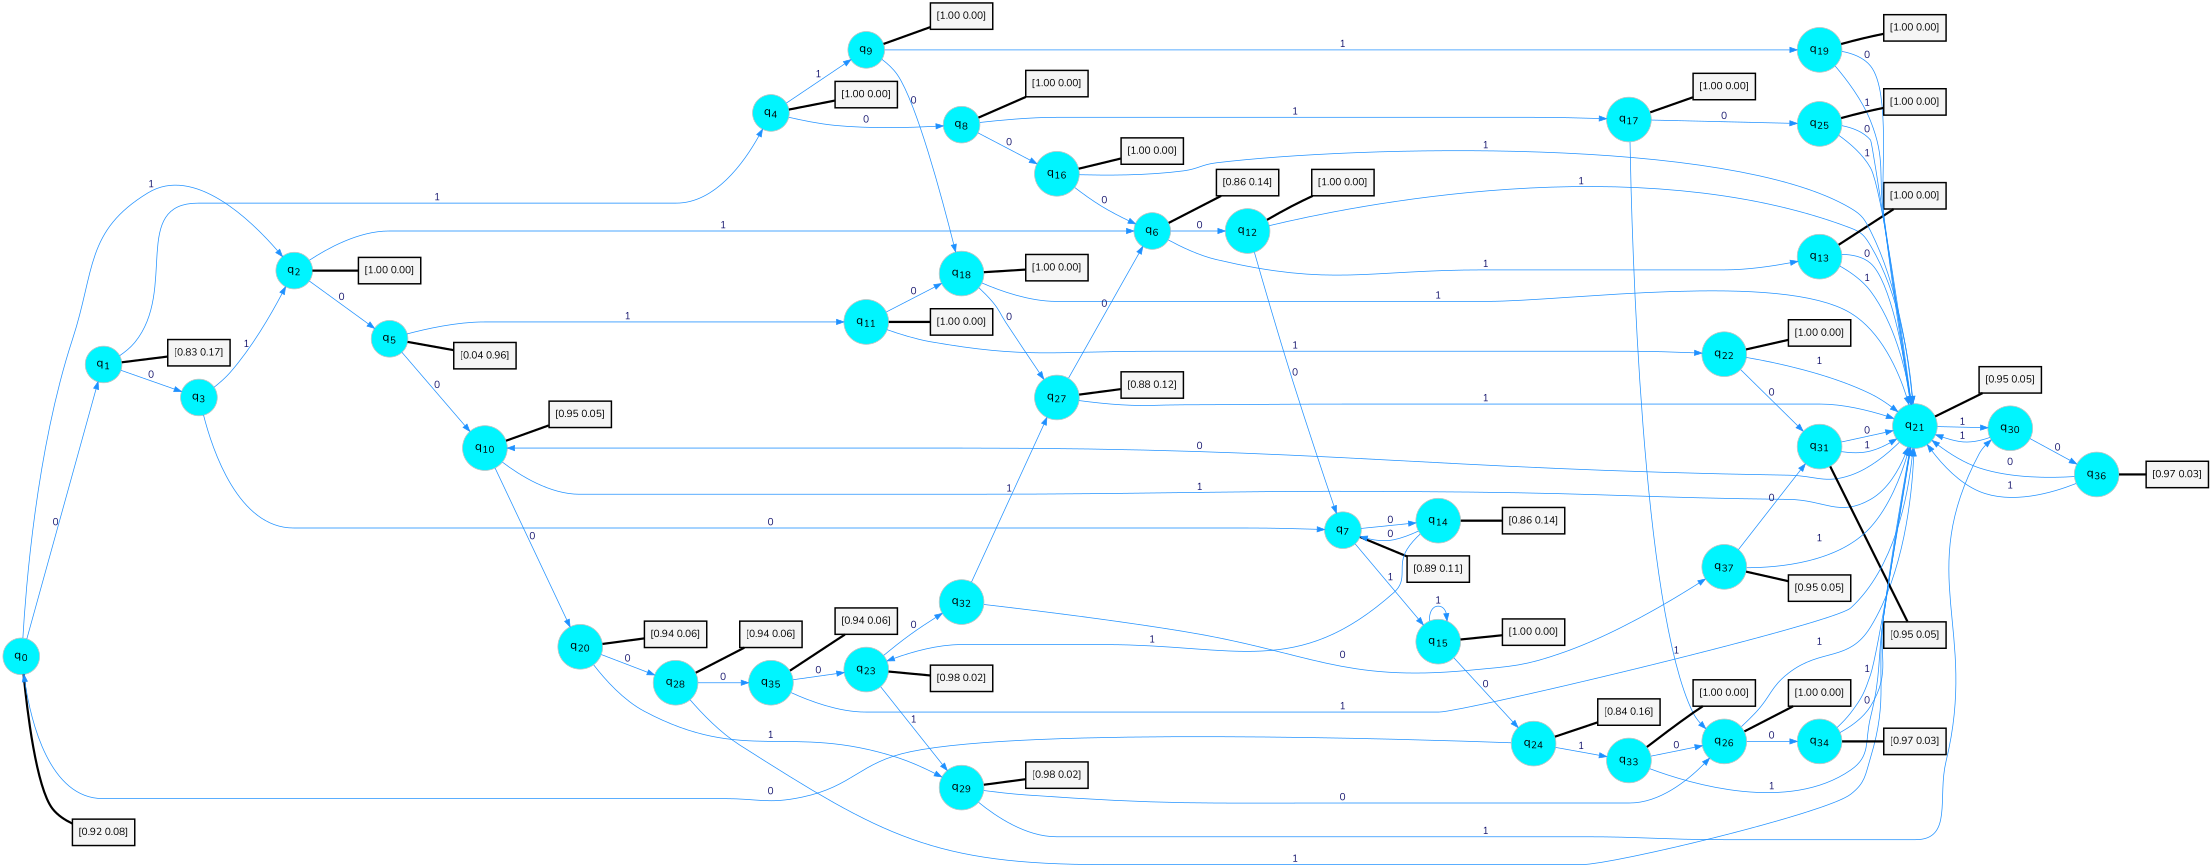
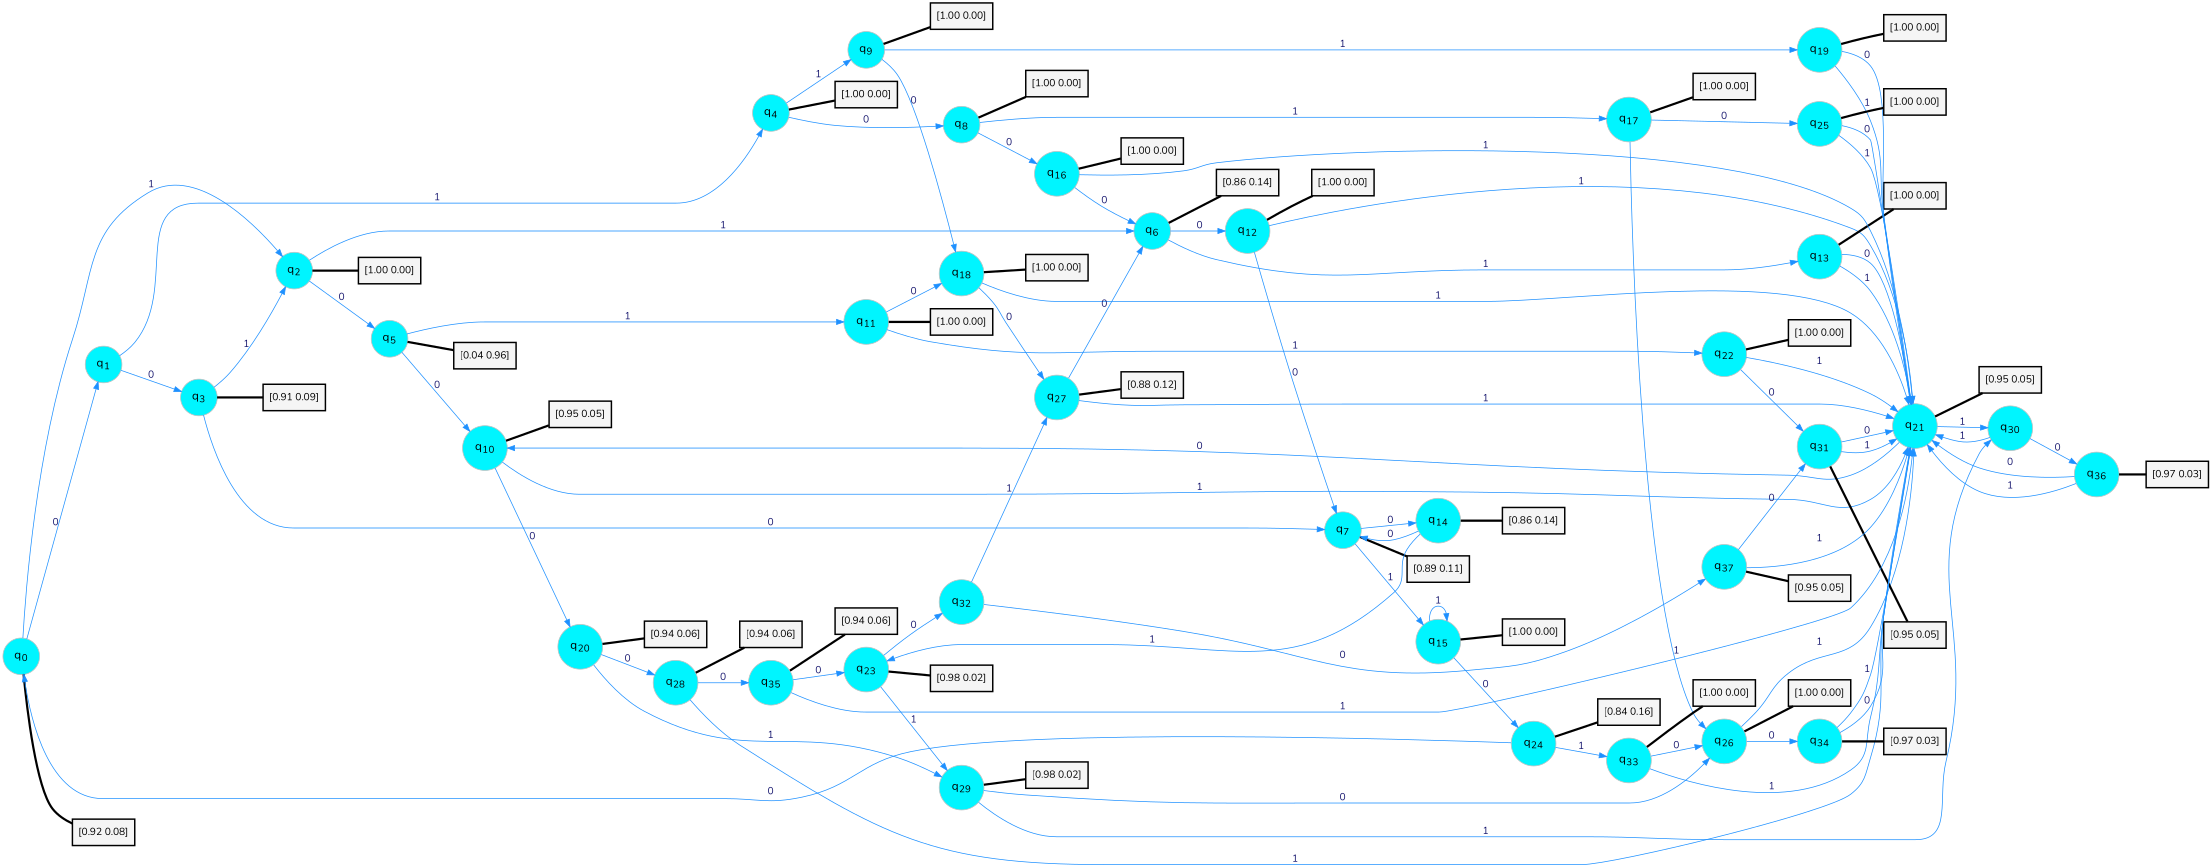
(199, 353) -> none
none -> (294, 397)
